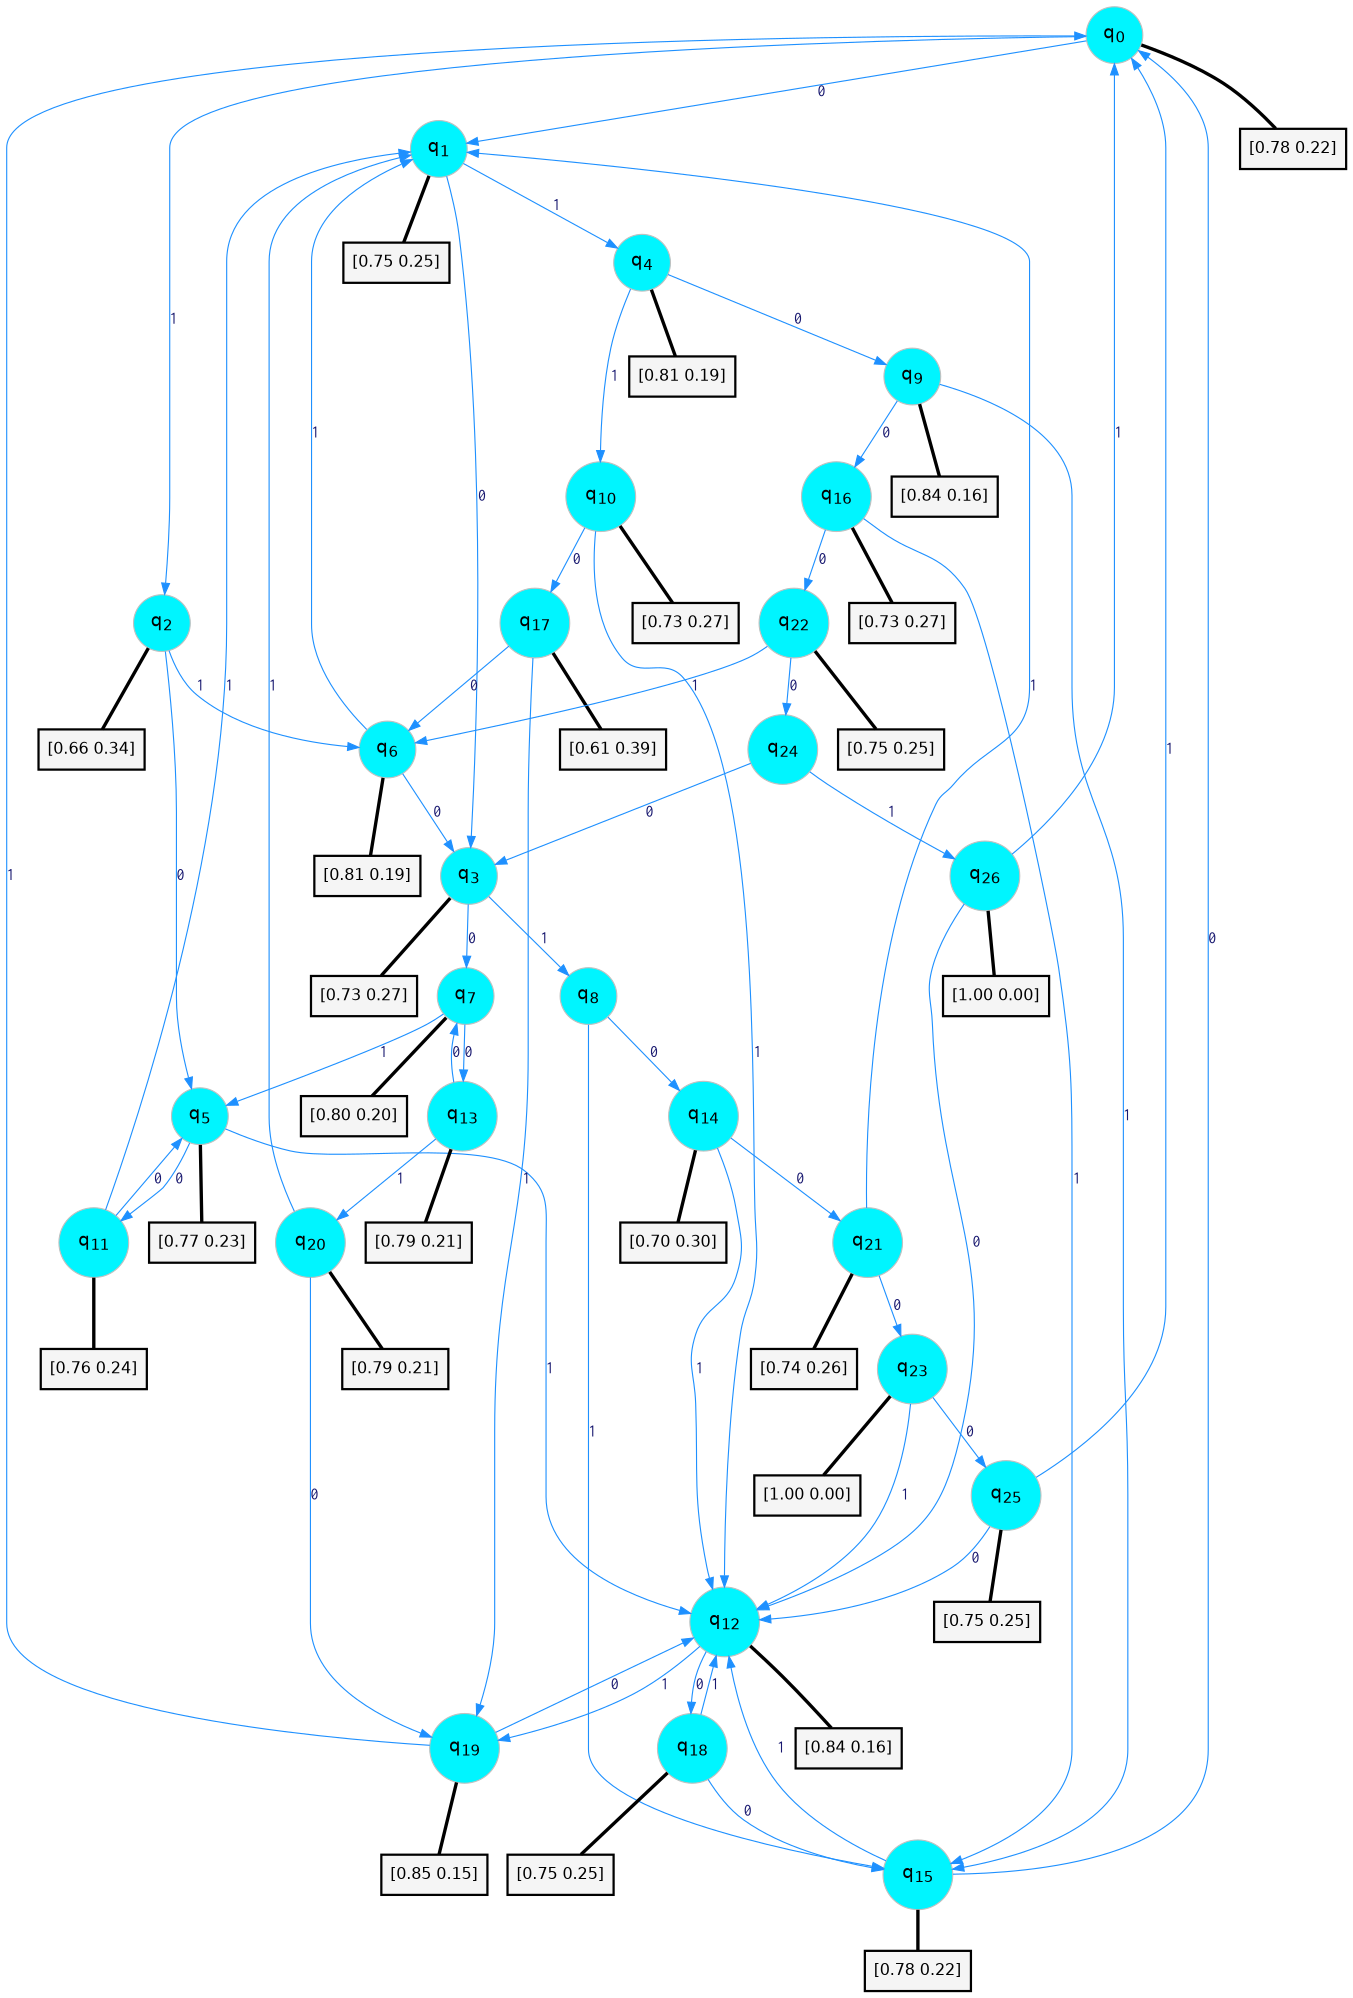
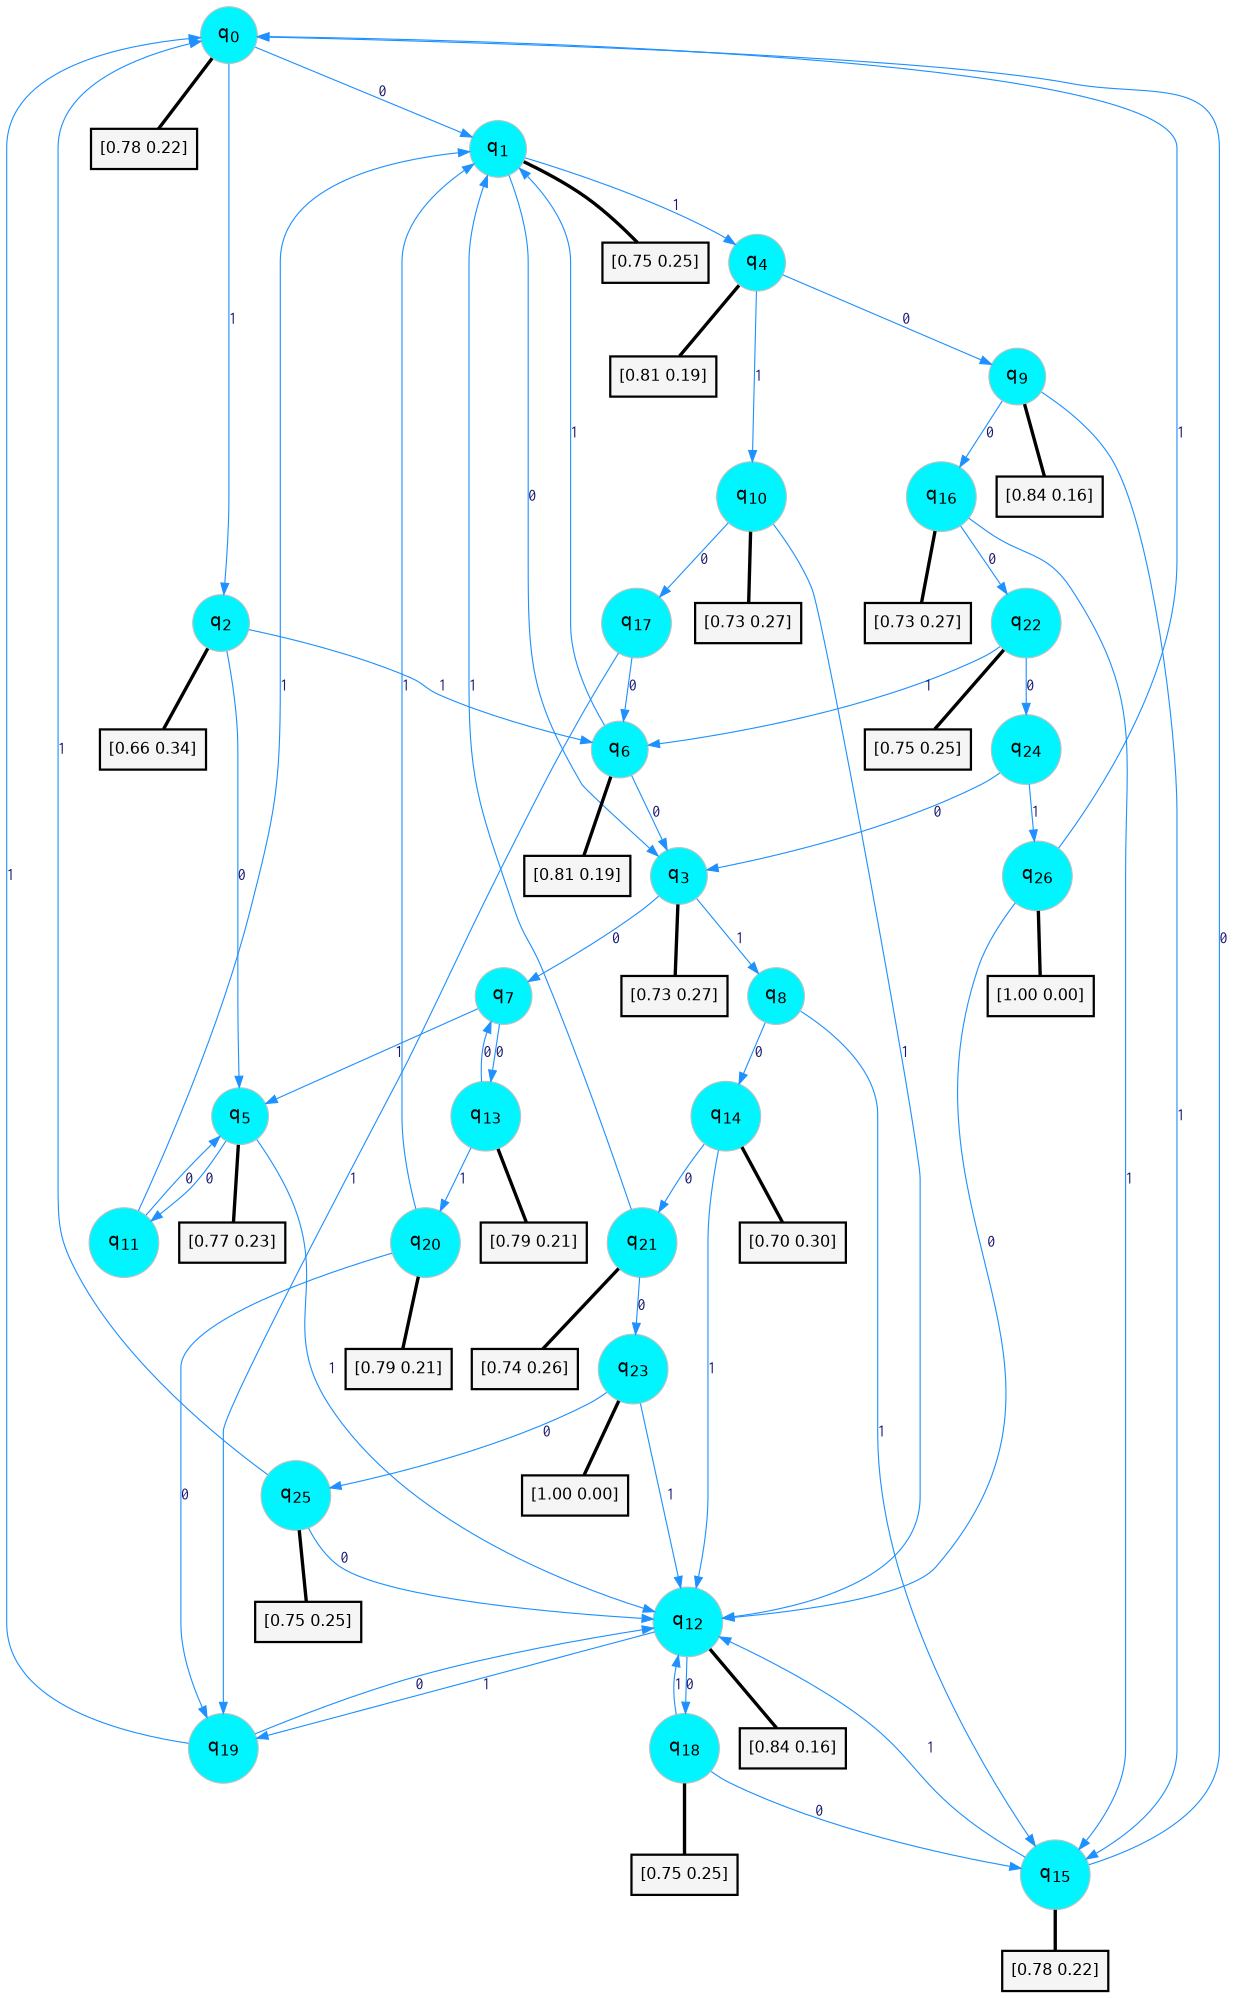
(613, 750) -> none
(354, 1116) -> none
(94, 1369) -> none
(434, 1875) -> none
